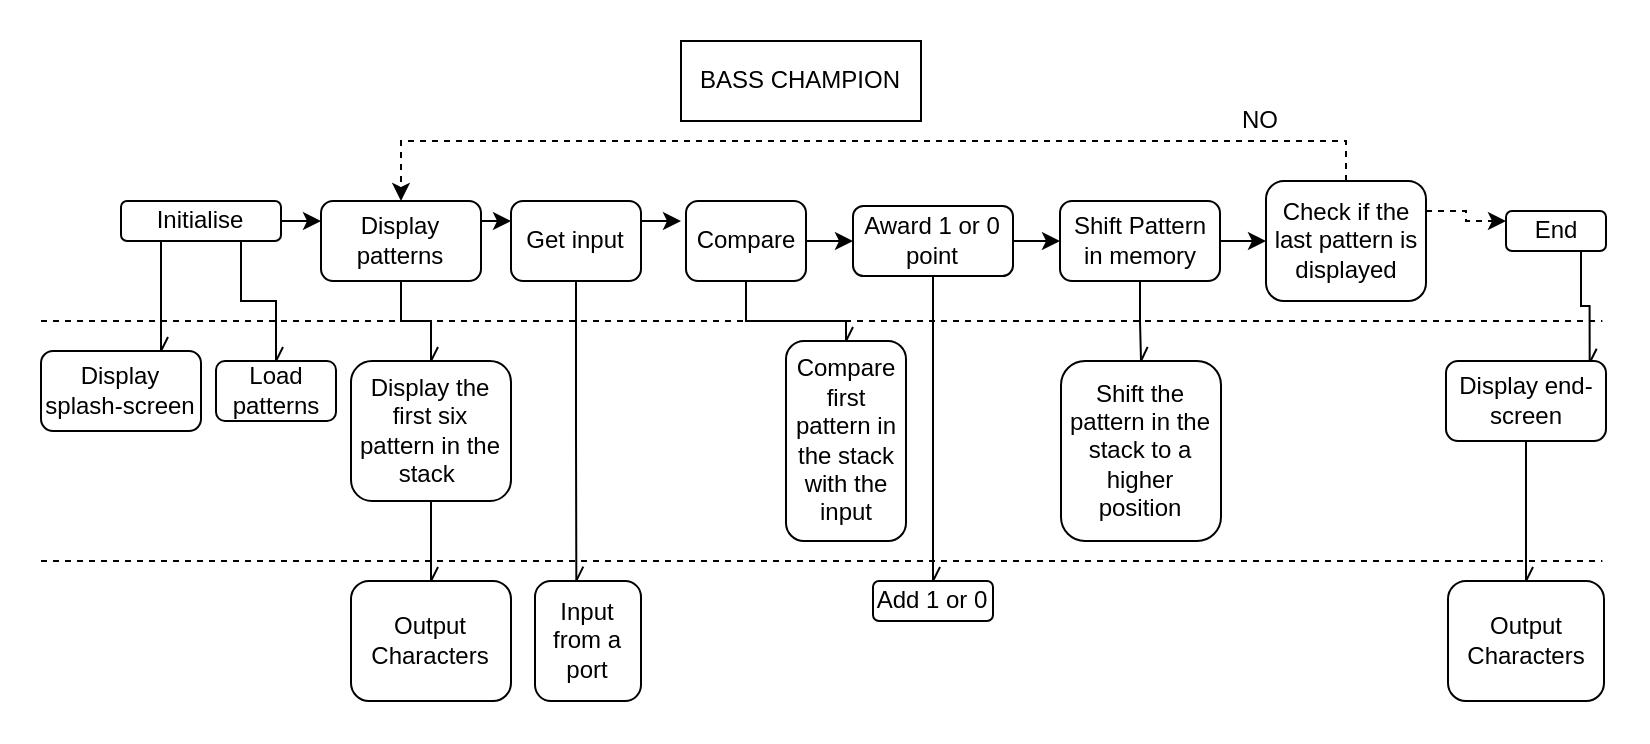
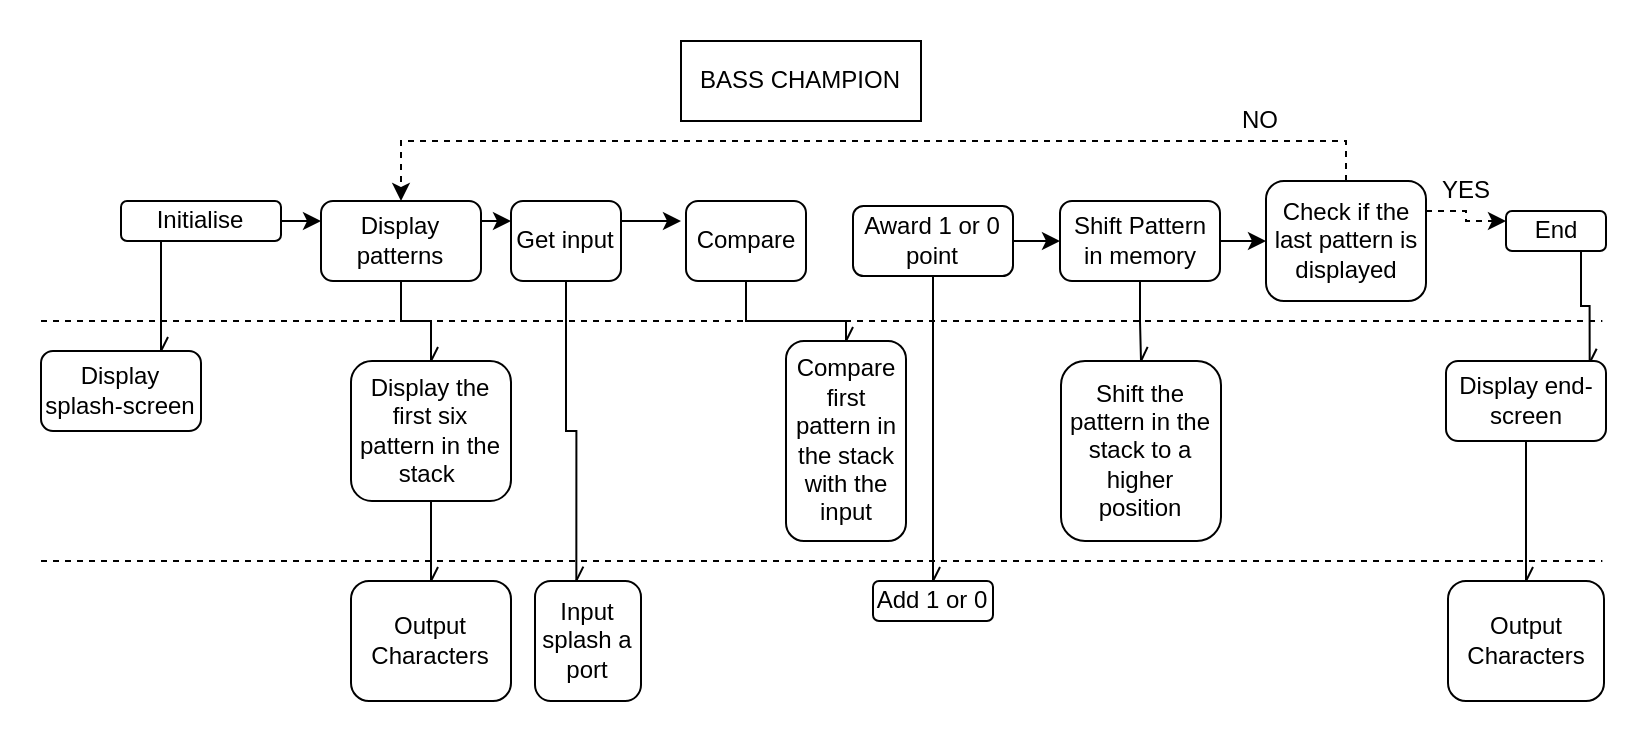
none -> (1466, 191)
(576, 241) -> (566, 241)
(836, 241) -> none
(258, 301) -> none
(276, 391) -> none
(588, 641) -> (588, 641)
